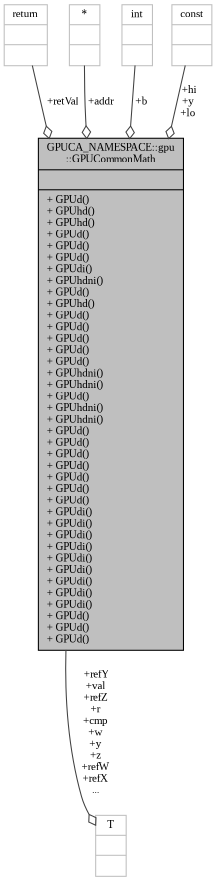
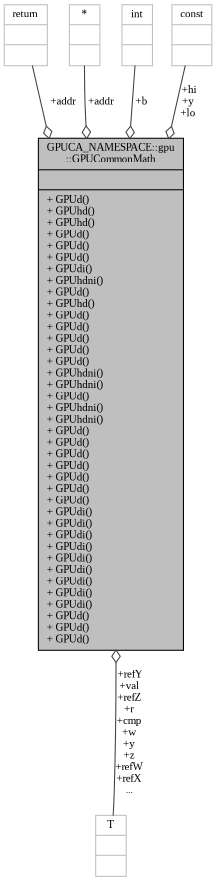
(62, 102) -> (62, 102)
(69, 733) -> (115, 739)
